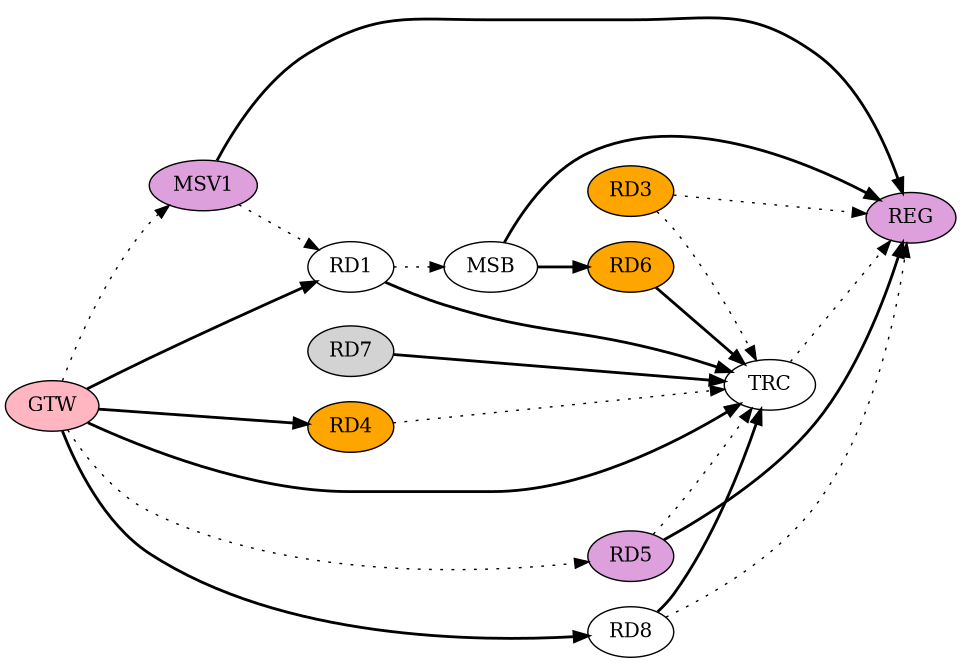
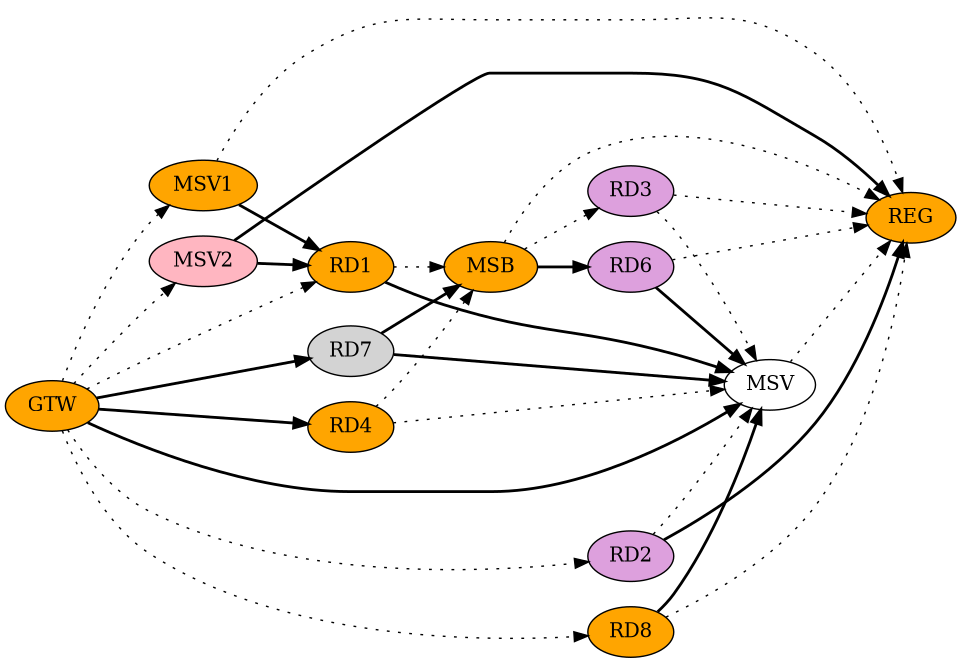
(567, 20) -> (567, 20)
(669, 137) -> (669, 137)
(203, 185) -> (203, 185)
(631, 191) -> (631, 191)
(911, 218) -> (911, 218)
(273, 224) -> (274, 225)
none -> (555, 232)
none -> (763, 244)
none -> (203, 261)
(351, 267) -> (351, 267)
(491, 267) -> (491, 267)
(631, 267) -> (631, 267)
none -> (414, 313)
(194, 337) -> (194, 337)
none -> (429, 348)
none -> (196, 380)
(770, 385) -> (770, 385)
(52, 406) -> (52, 406)
(631, 556) -> (631, 556)
(281, 610) -> (281, 610)
(631, 632) -> (631, 632)
